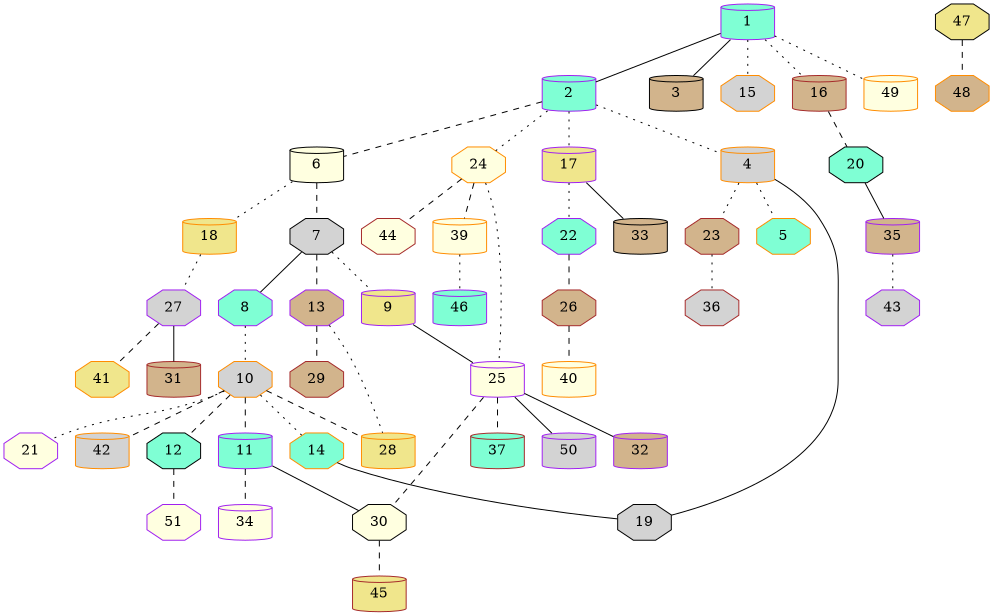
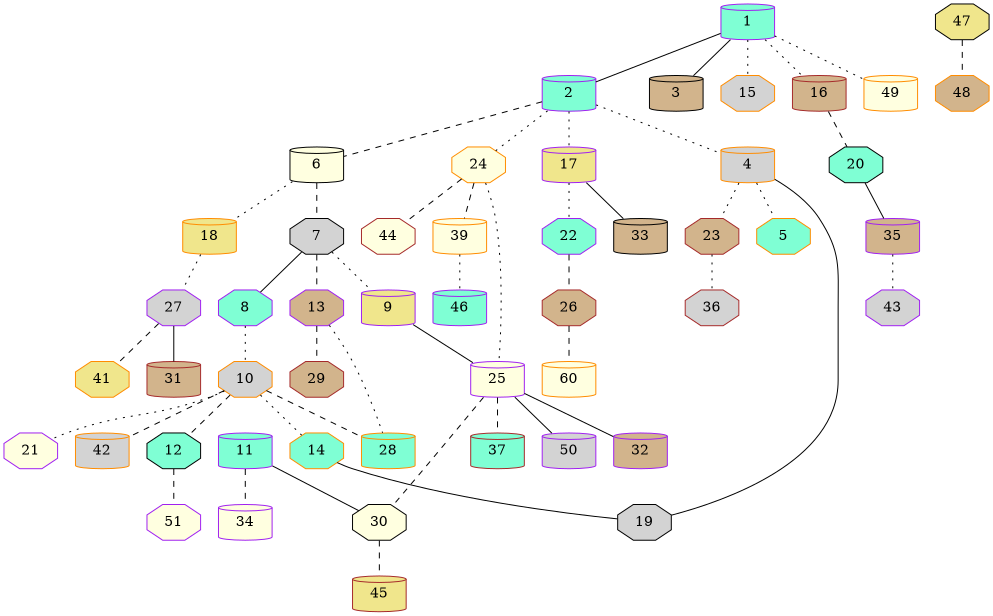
(569, 379) -> (569, 379)
(245, 415) -> none
(388, 451) -> (388, 451)
